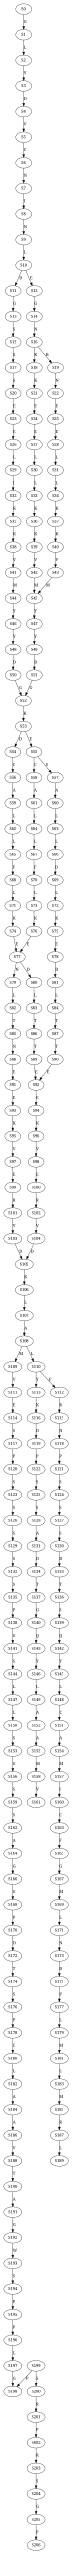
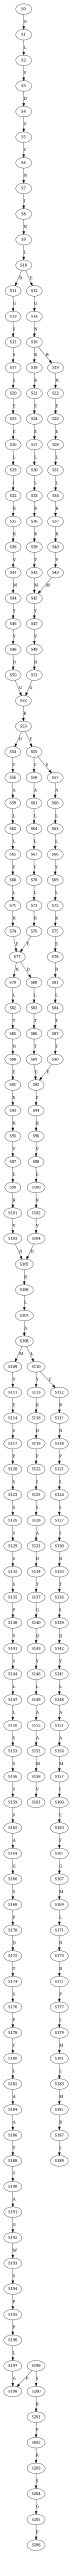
(57, 867) -> (57, 867)
(61, 1713) -> (61, 1713)
